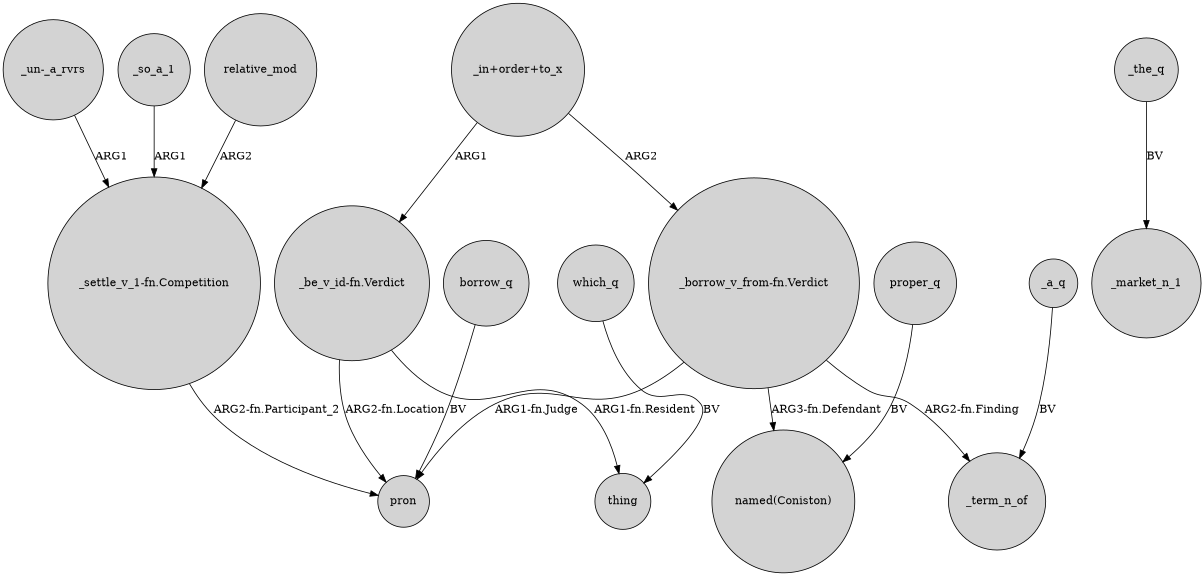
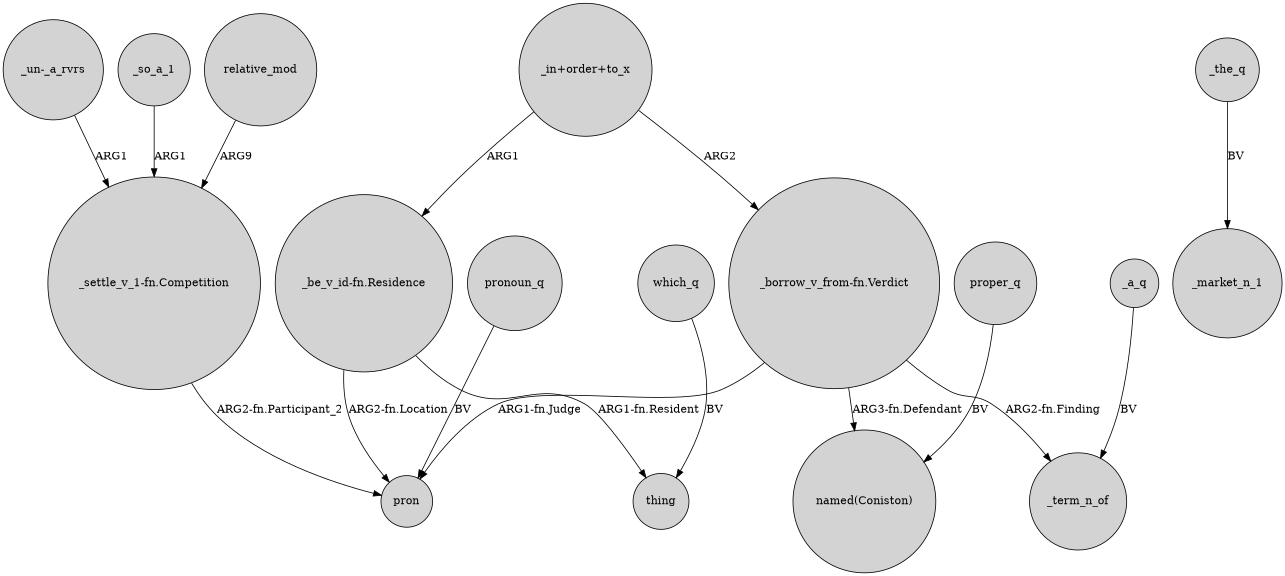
(236, 157) -> (236, 157)
(352, 283) -> (364, 283)
(486, 283) -> (515, 283)
